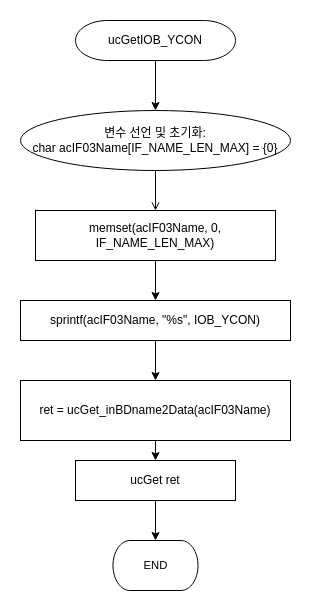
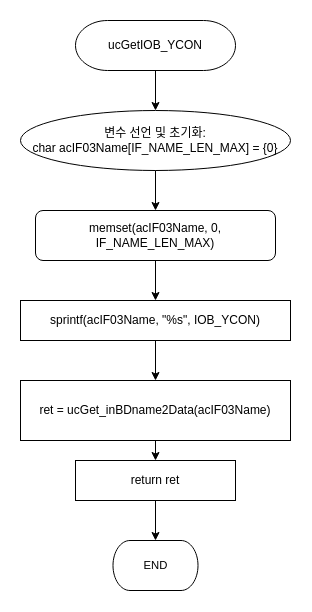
(156, 41) -> (156, 46)
(156, 203) -> (156, 202)
(156, 236) -> (156, 236)
(156, 481) -> (156, 481)
